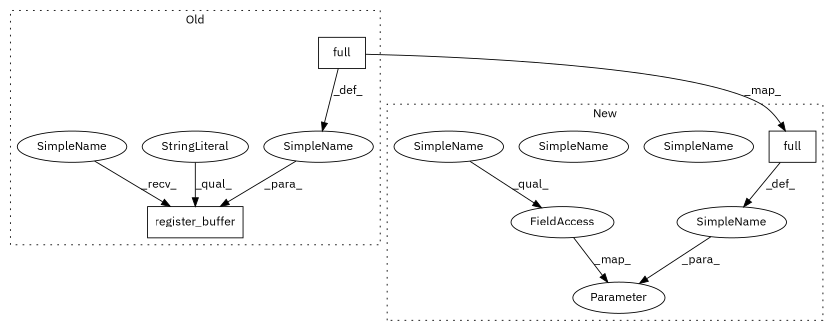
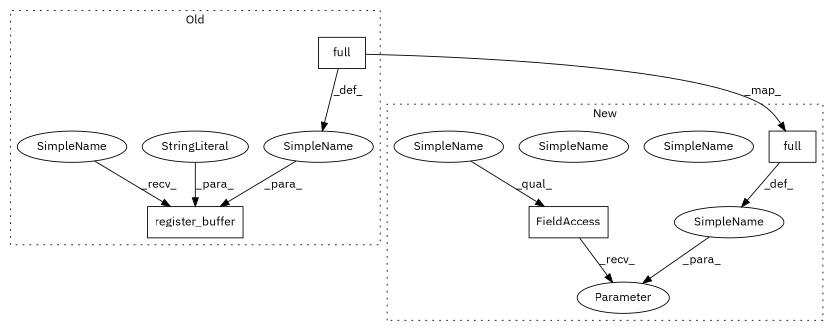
(214, 184) -> (215, 184)
(562, 222) -> (569, 222)
(613, 260) -> (618, 260)
